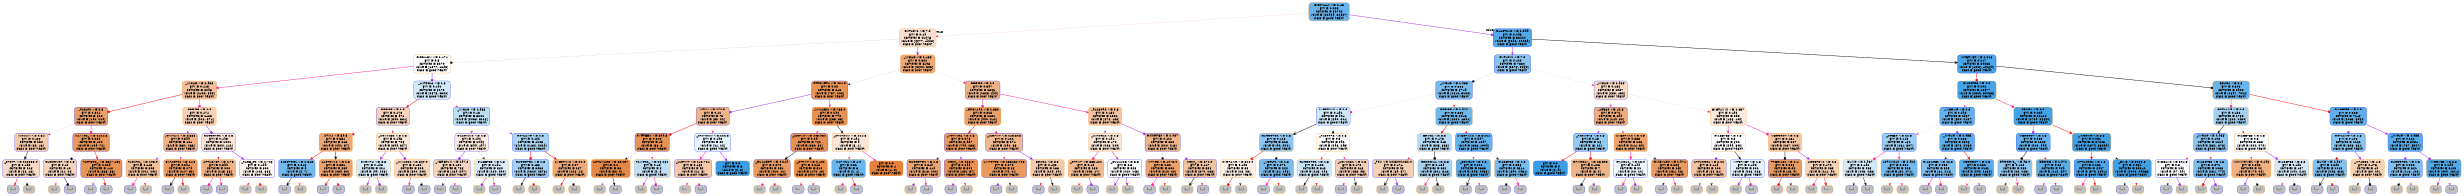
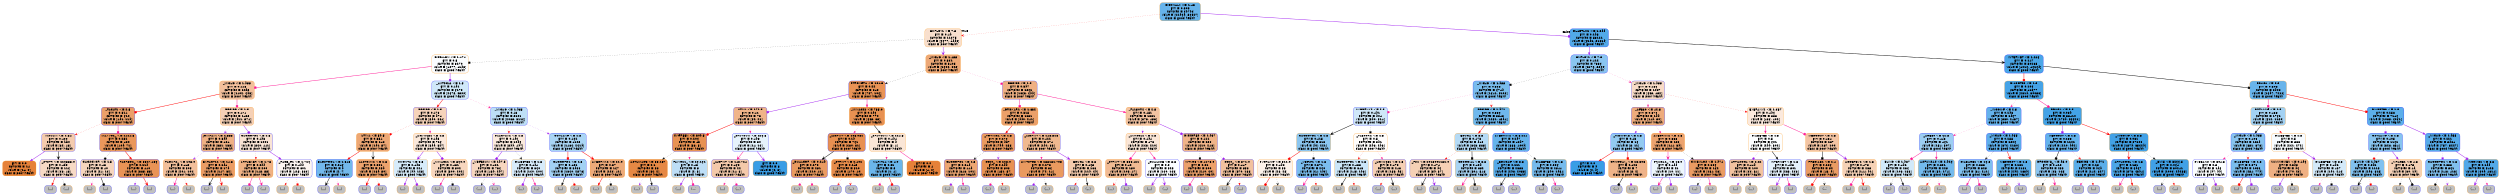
none -> (19, 168)
